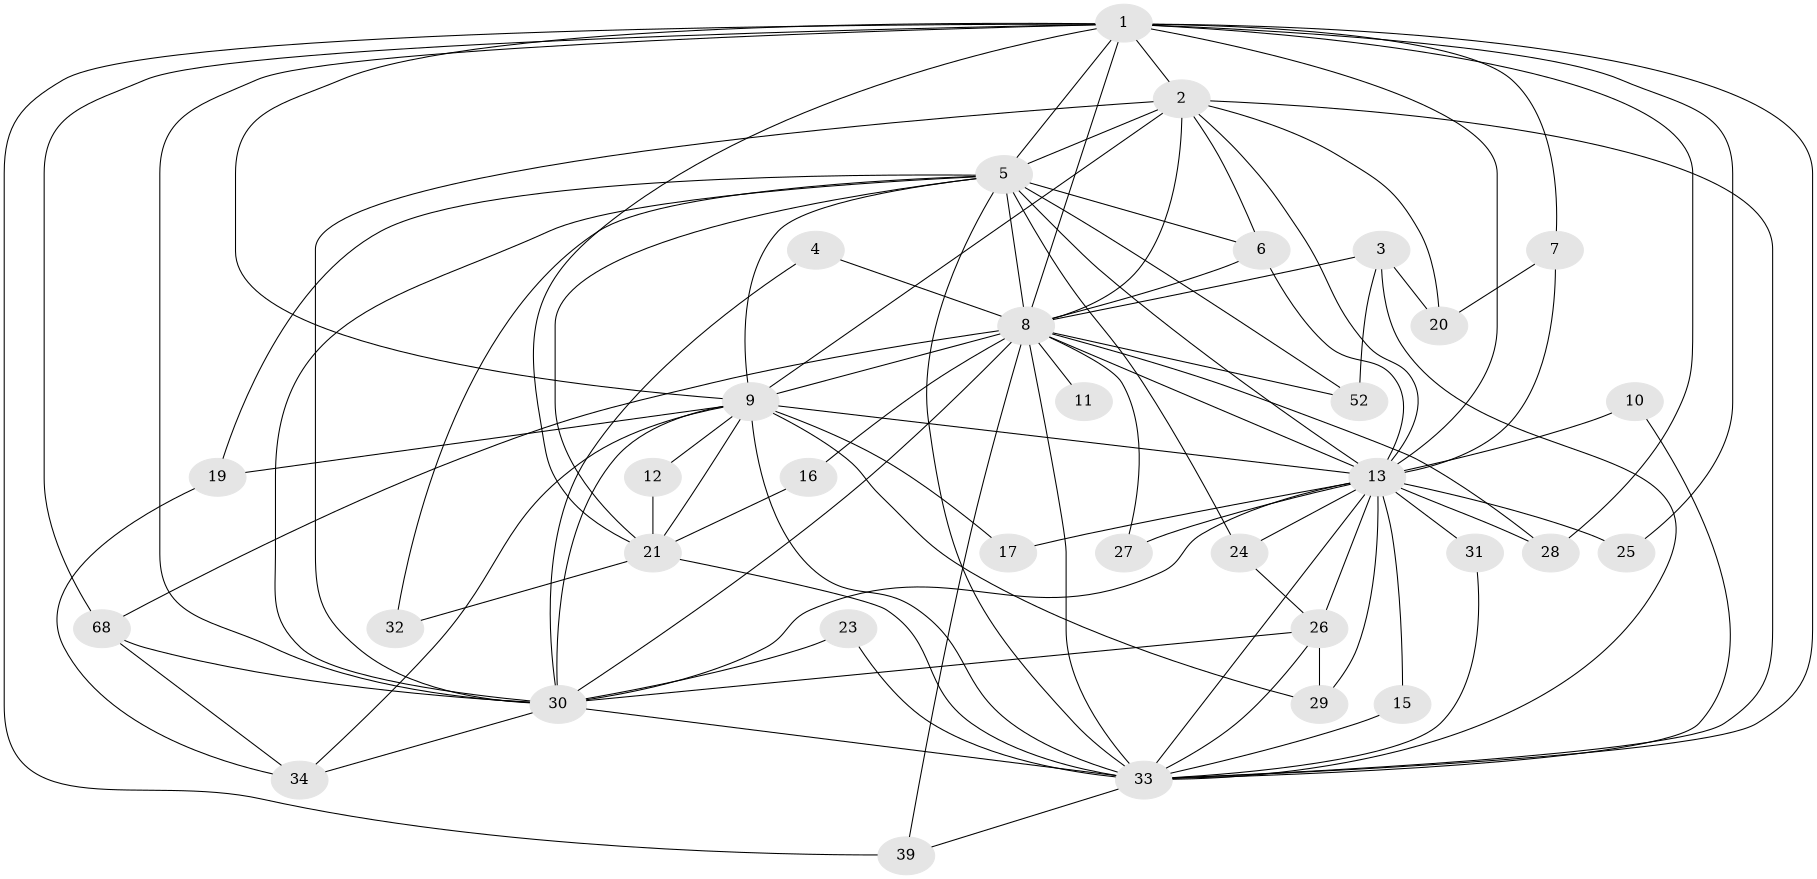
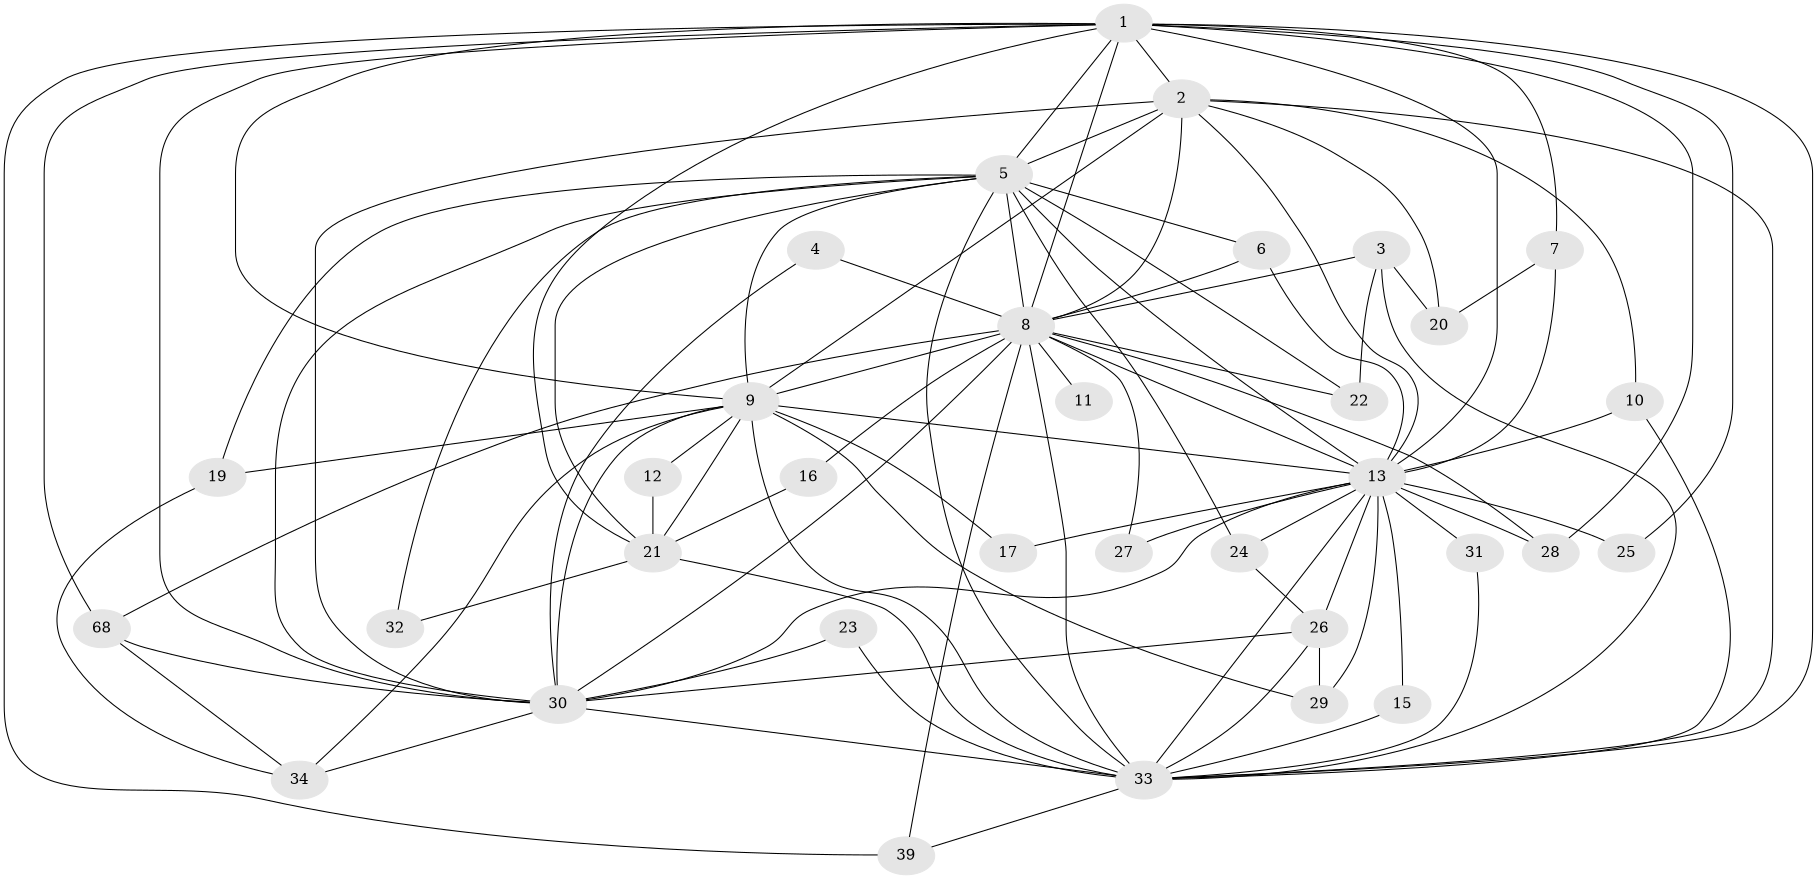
(1227, 172) -> (1476, 153)
(1359, 402) -> (1359, 402)
